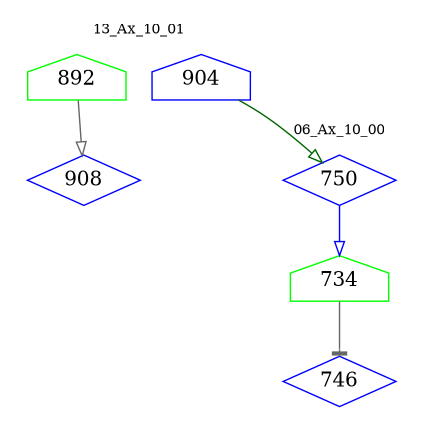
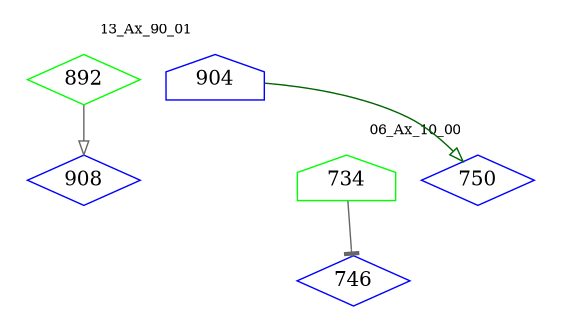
(139, 30) -> (146, 30)
(77, 80) -> (84, 80)
(340, 224) -> none
